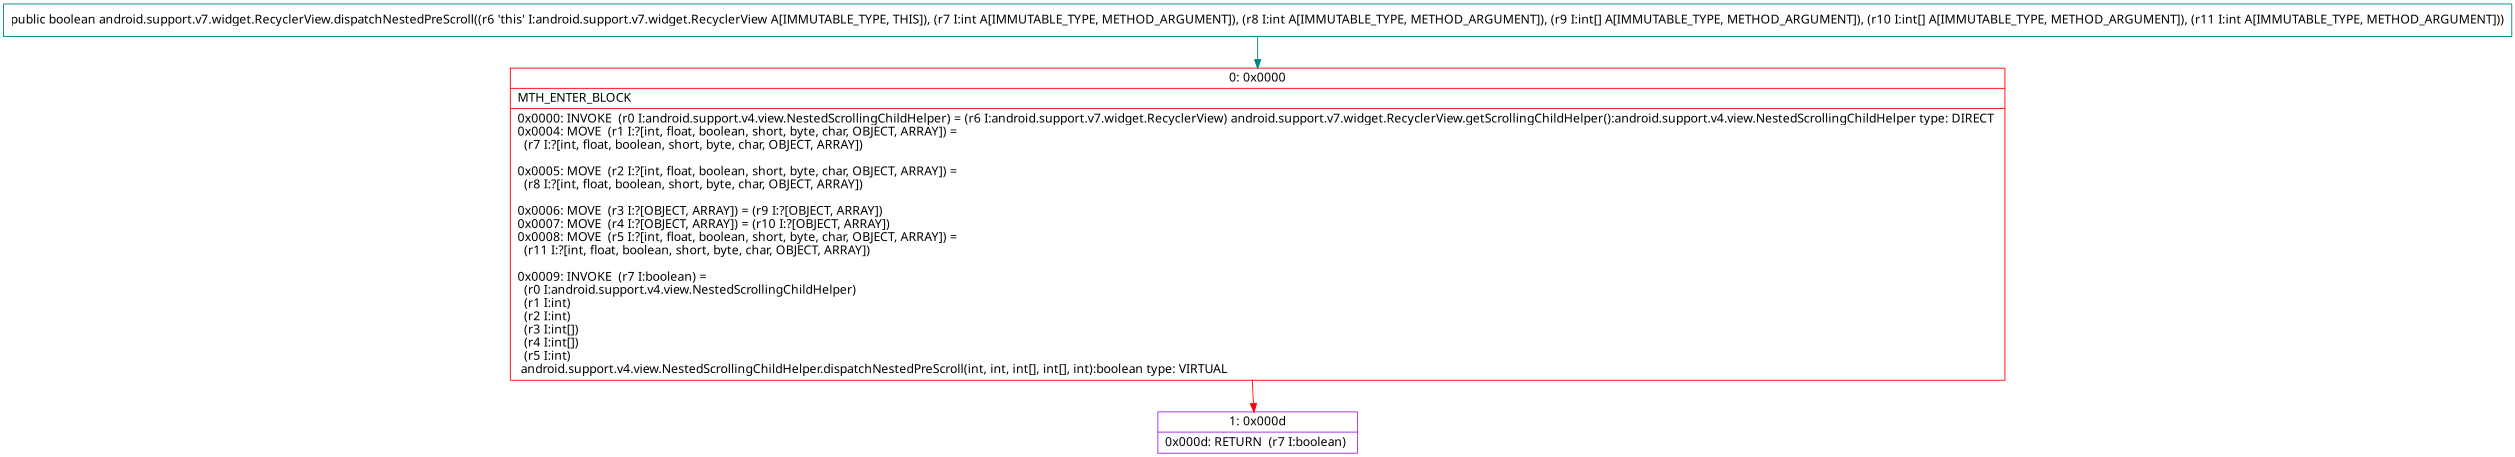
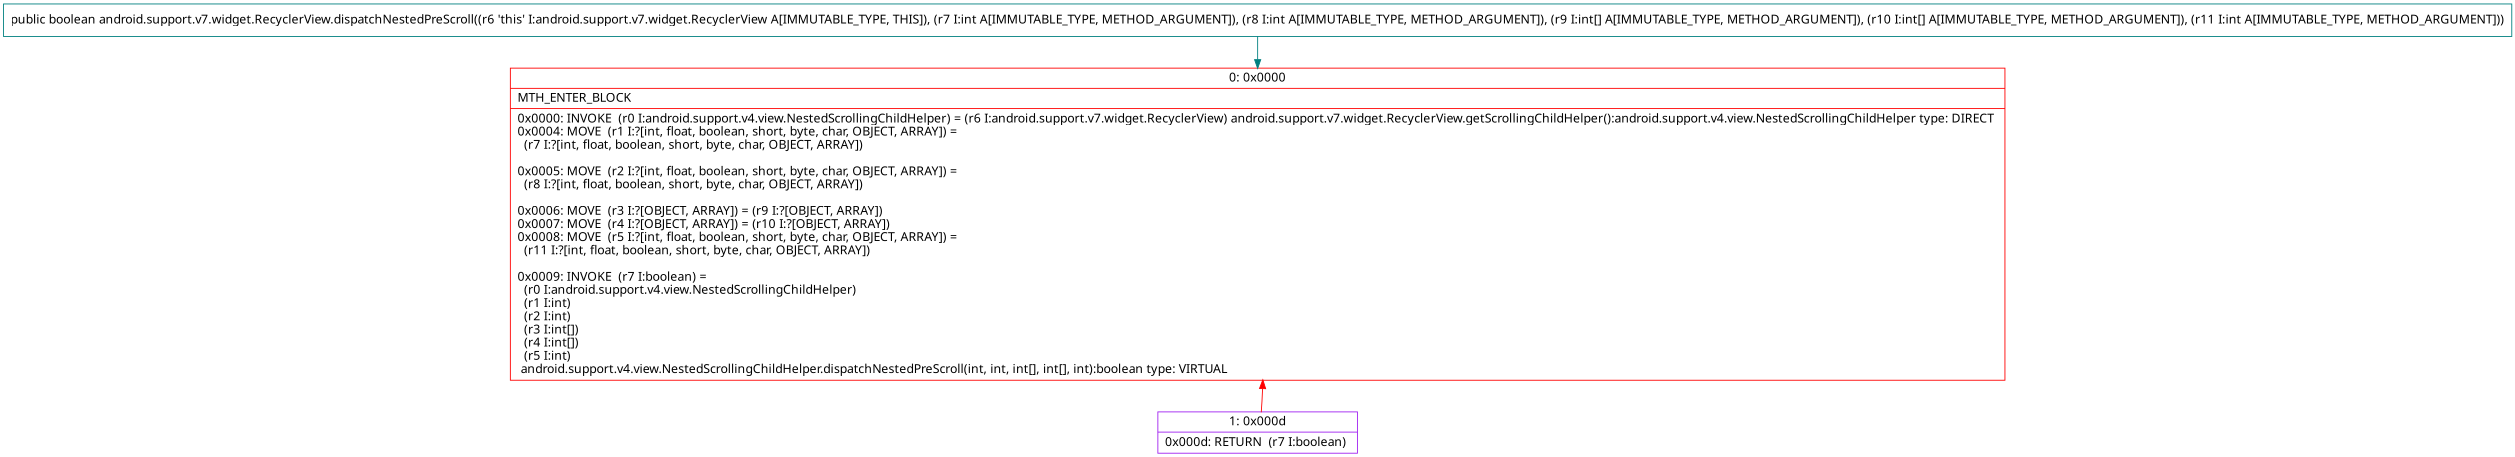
(1253, 392) -> (1262, 400)
